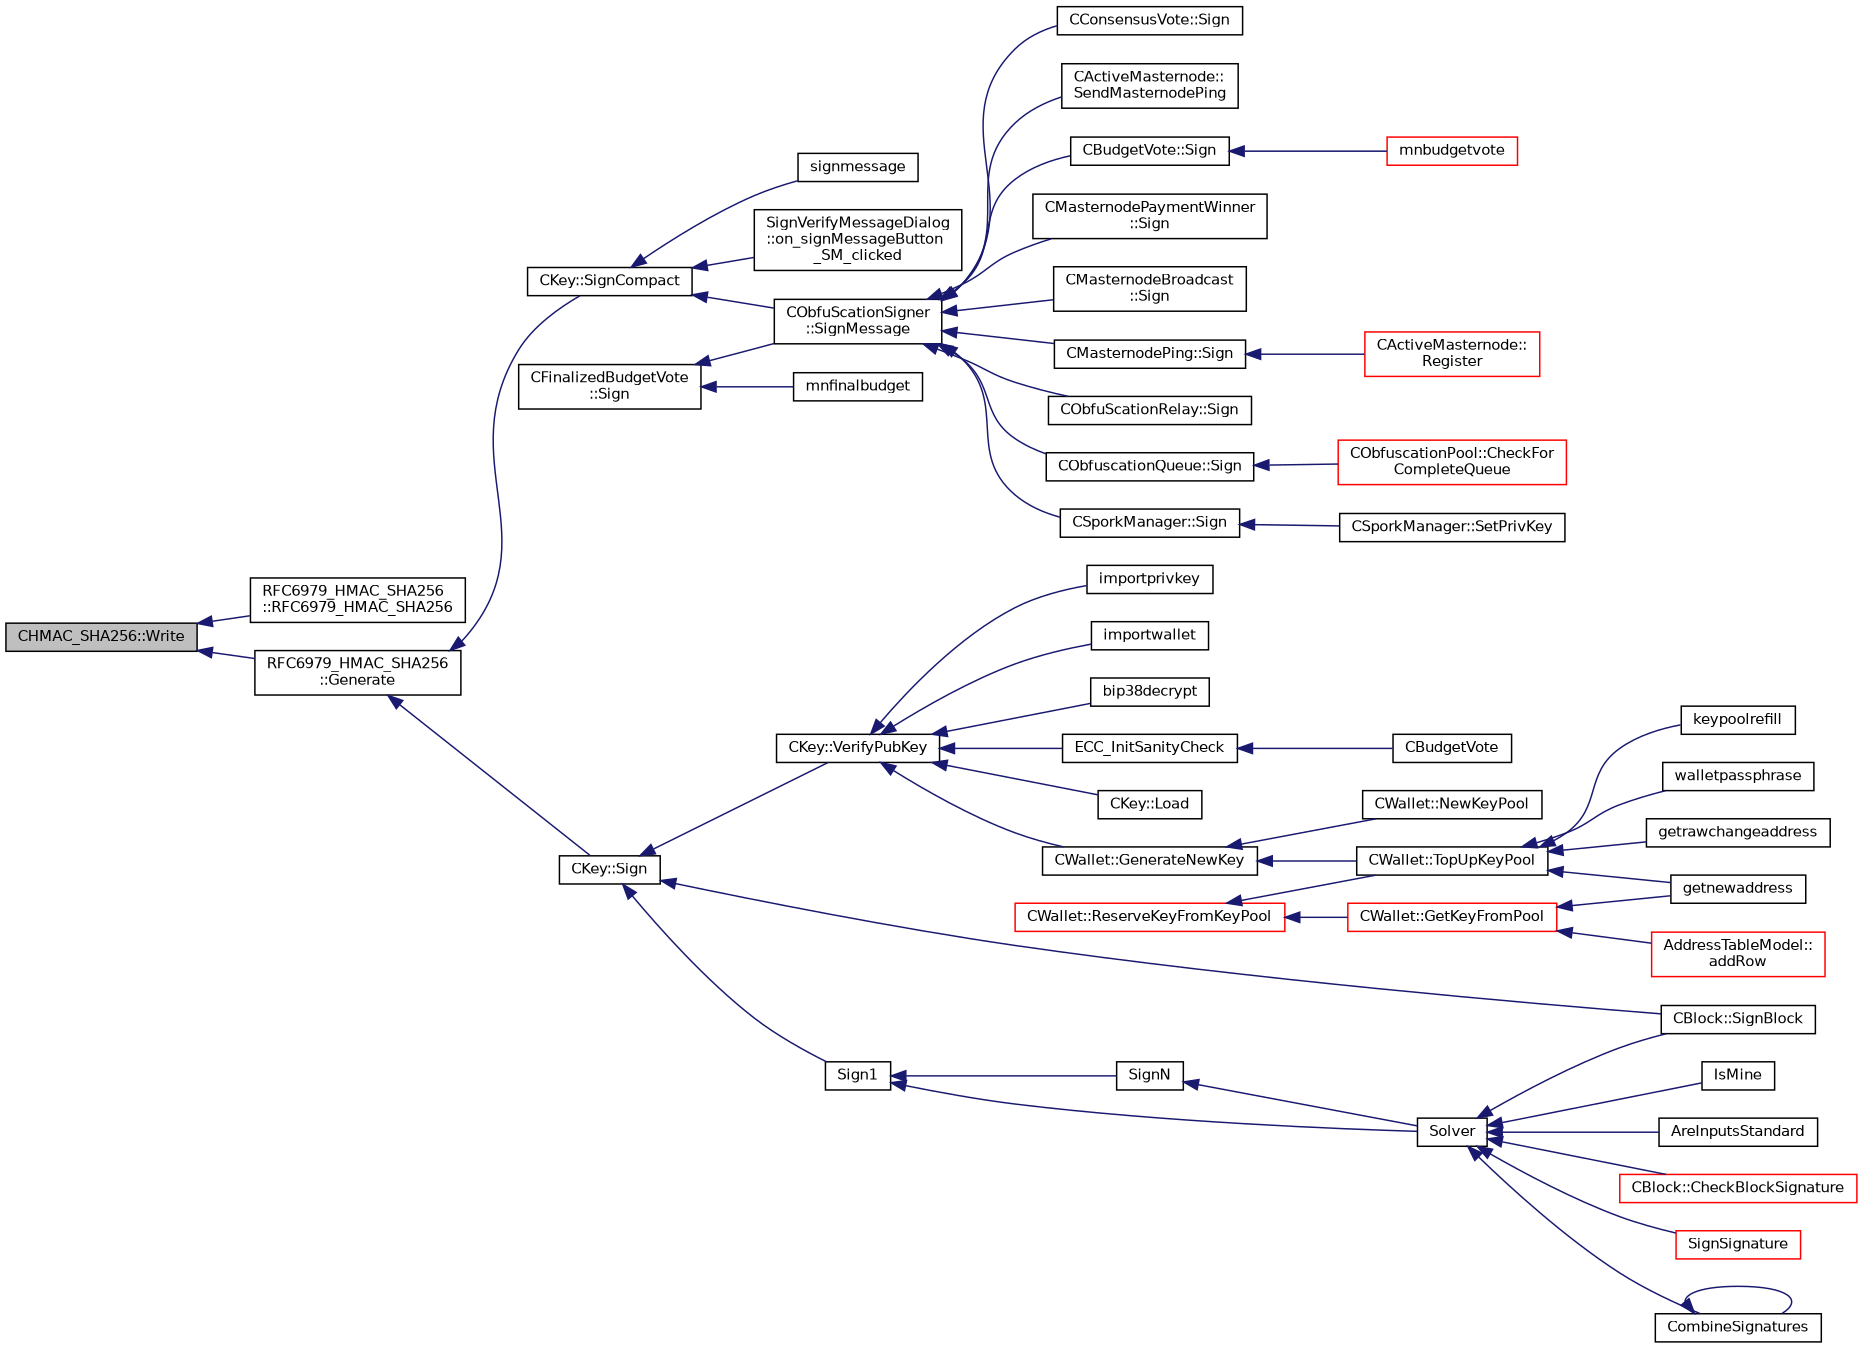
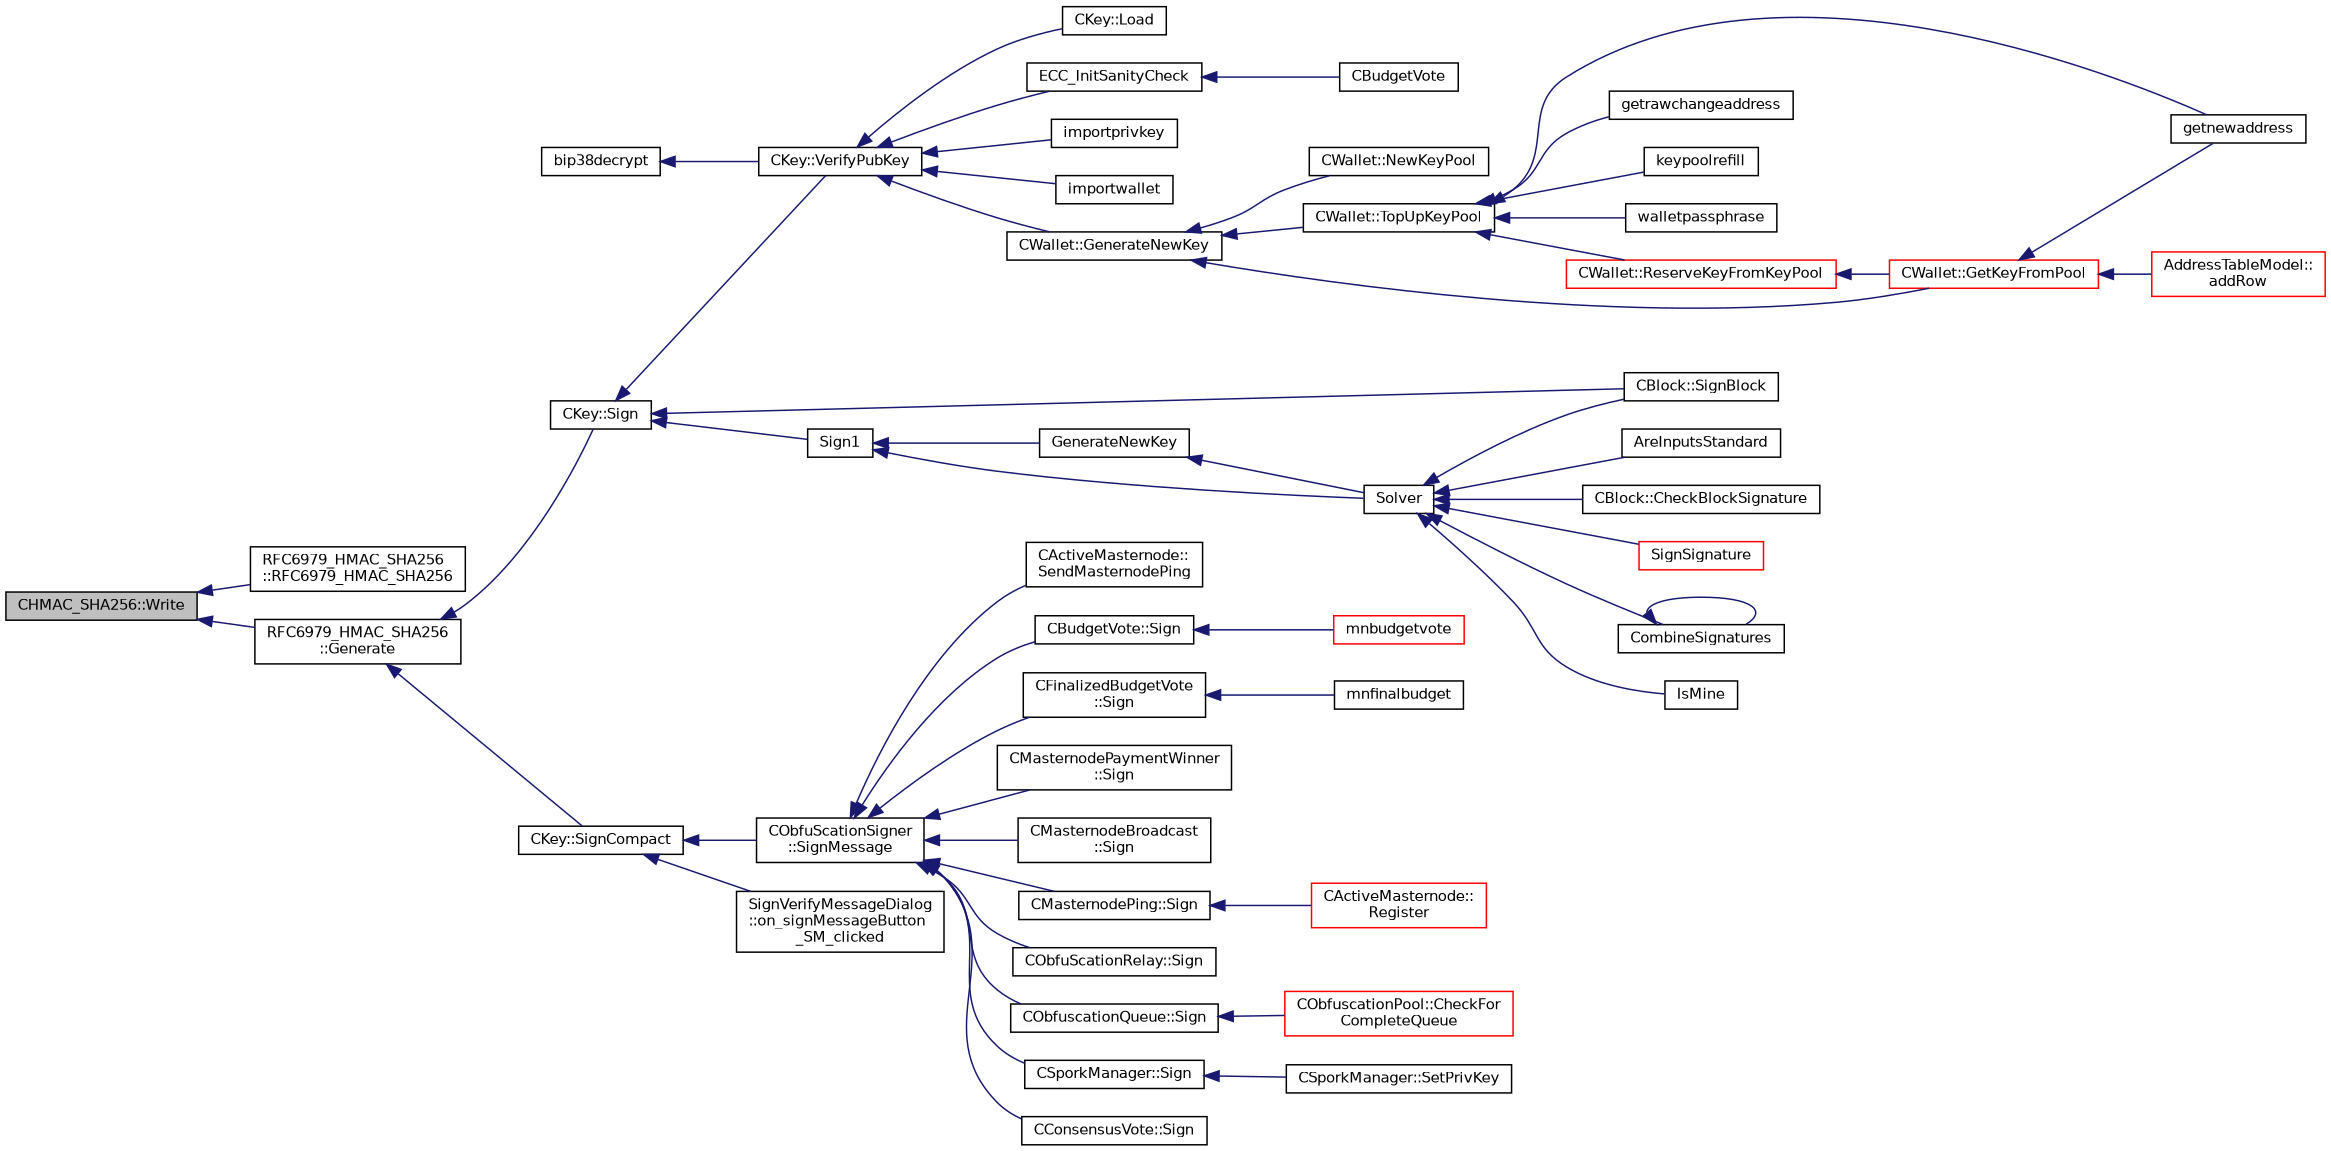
(858, 167) -> none
none -> (1567, 304)
(742, 352) -> (951, 757)
(1019, 717) -> (717, 162)
(1309, 888) -> (1558, 247)
(1150, 1076) -> (1114, 443)
(1738, 1189) -> (1701, 499)
